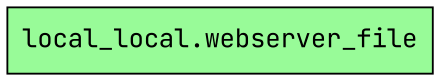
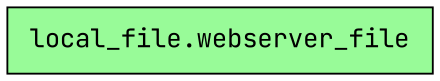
(220, 41) -> (220, 41)
